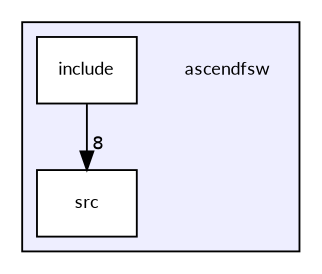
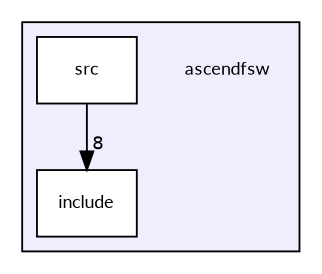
(87, 128) -> (87, 128)
